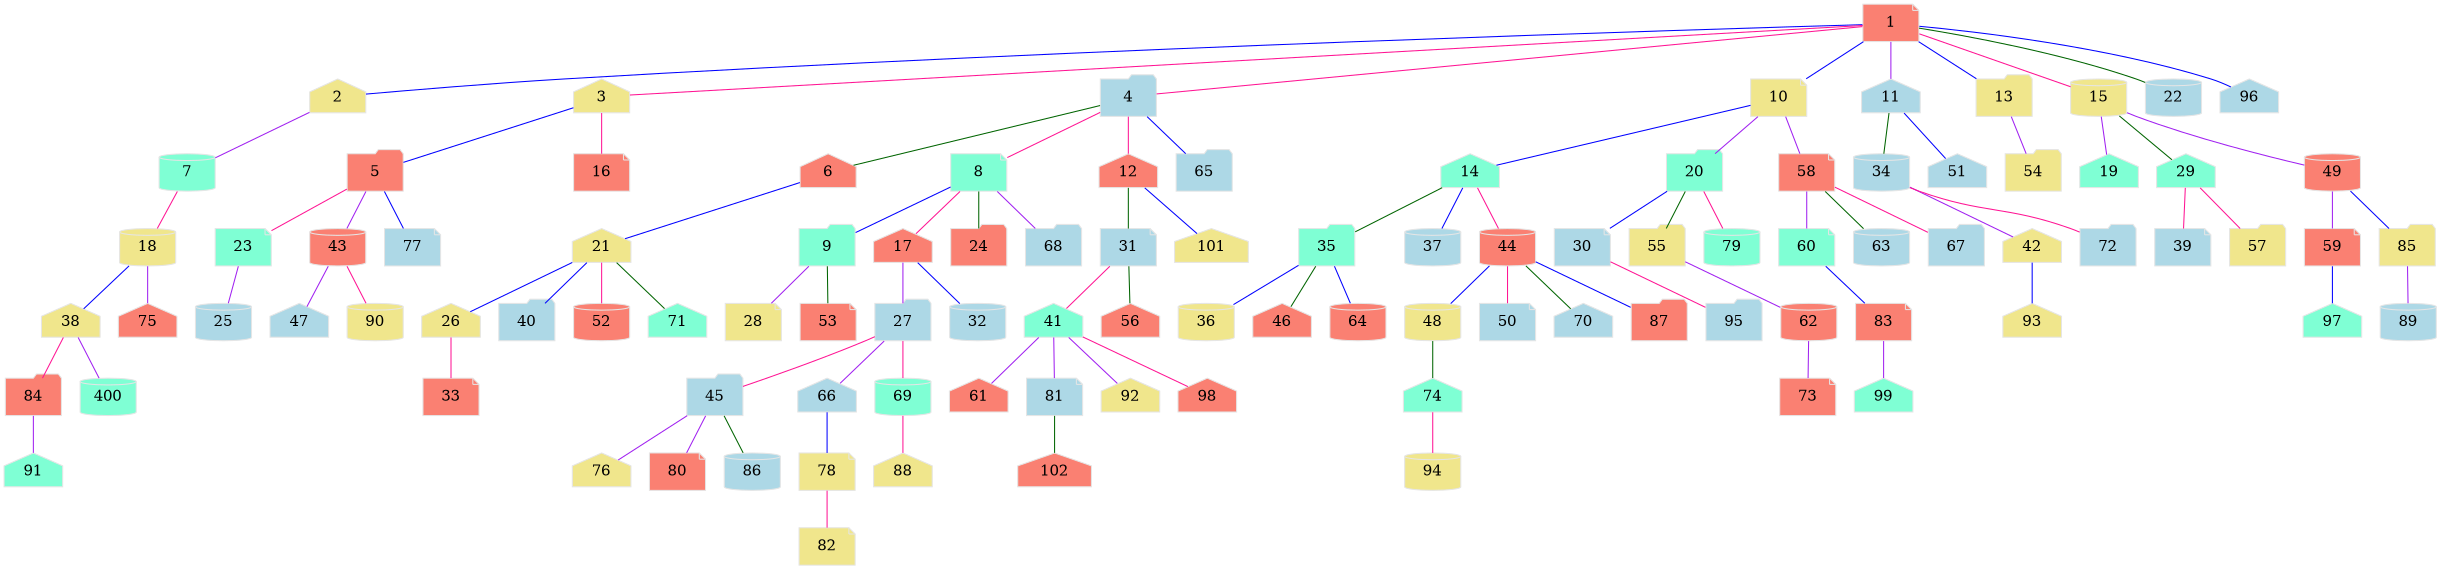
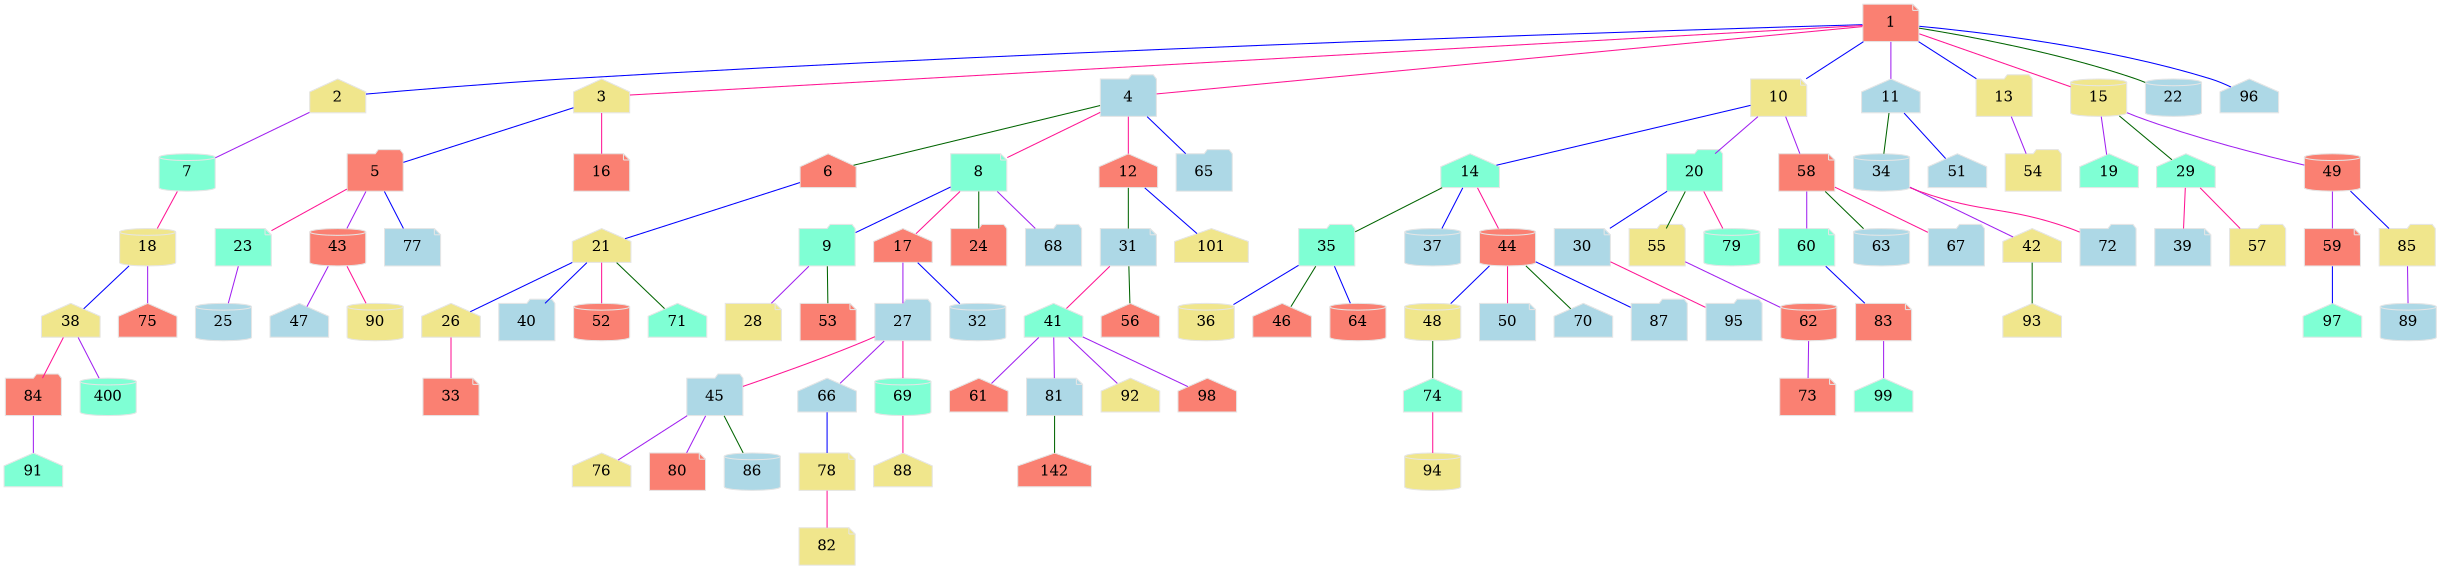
(2032, 283) -> (2032, 283)
(1659, 322) -> (1659, 322)
(1135, 362) -> (1135, 362)
(1055, 472) -> (1055, 472)
